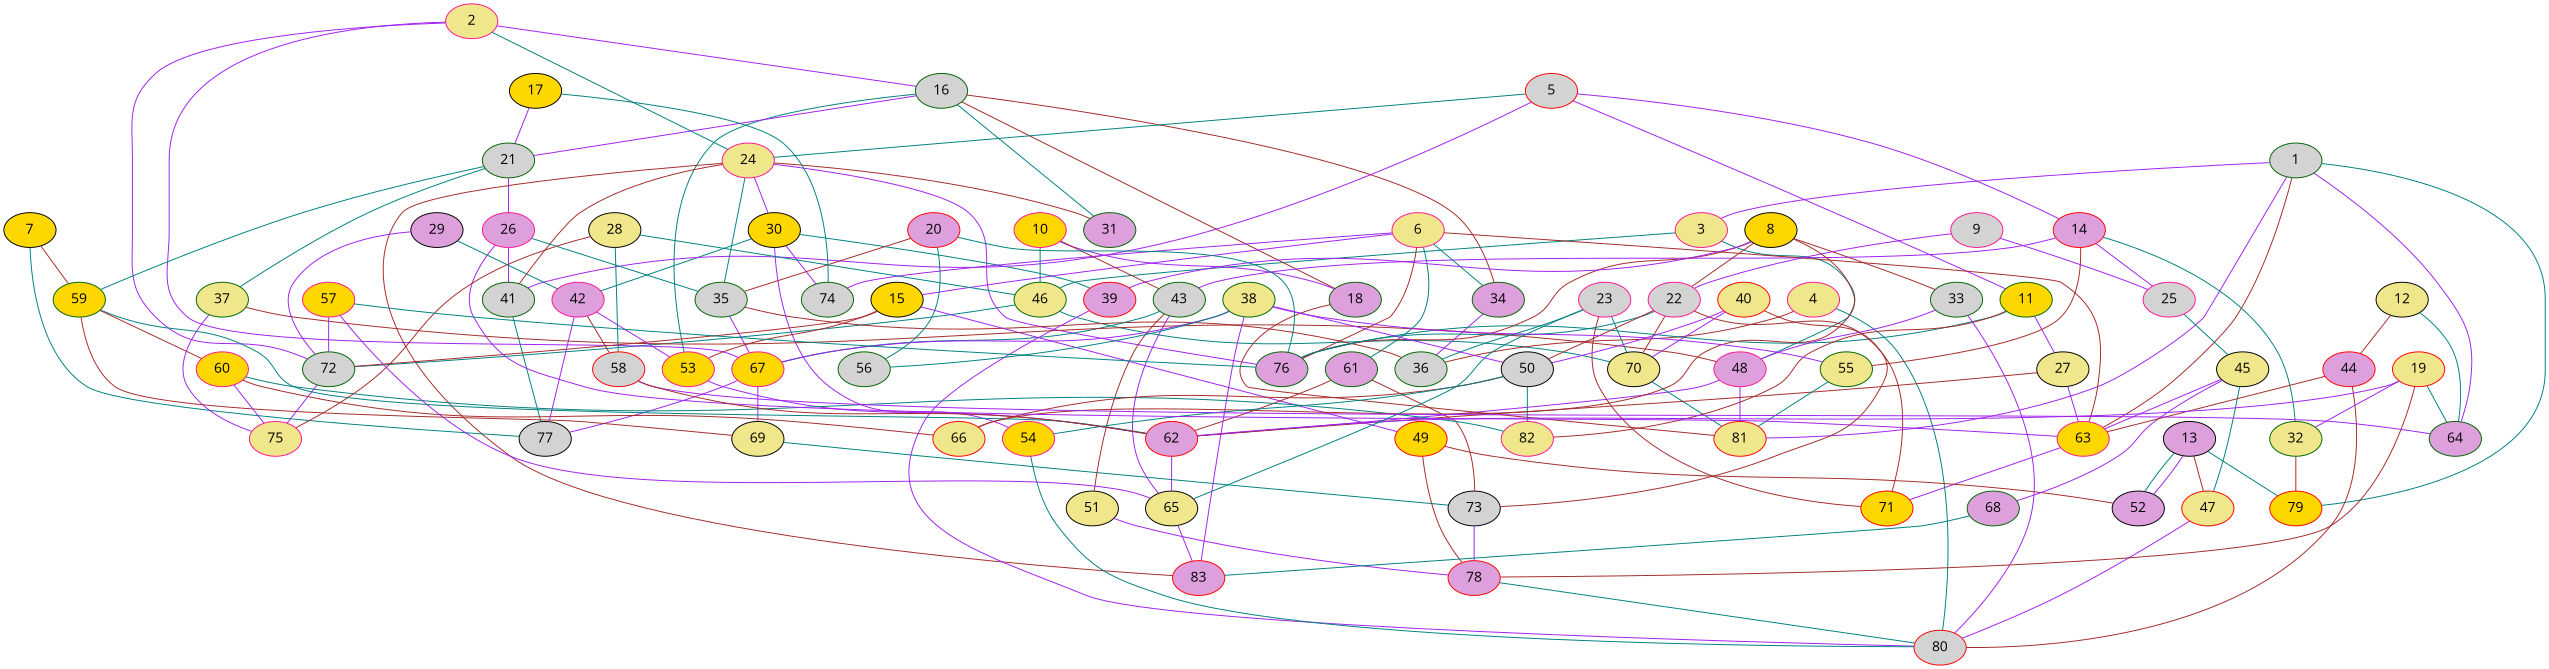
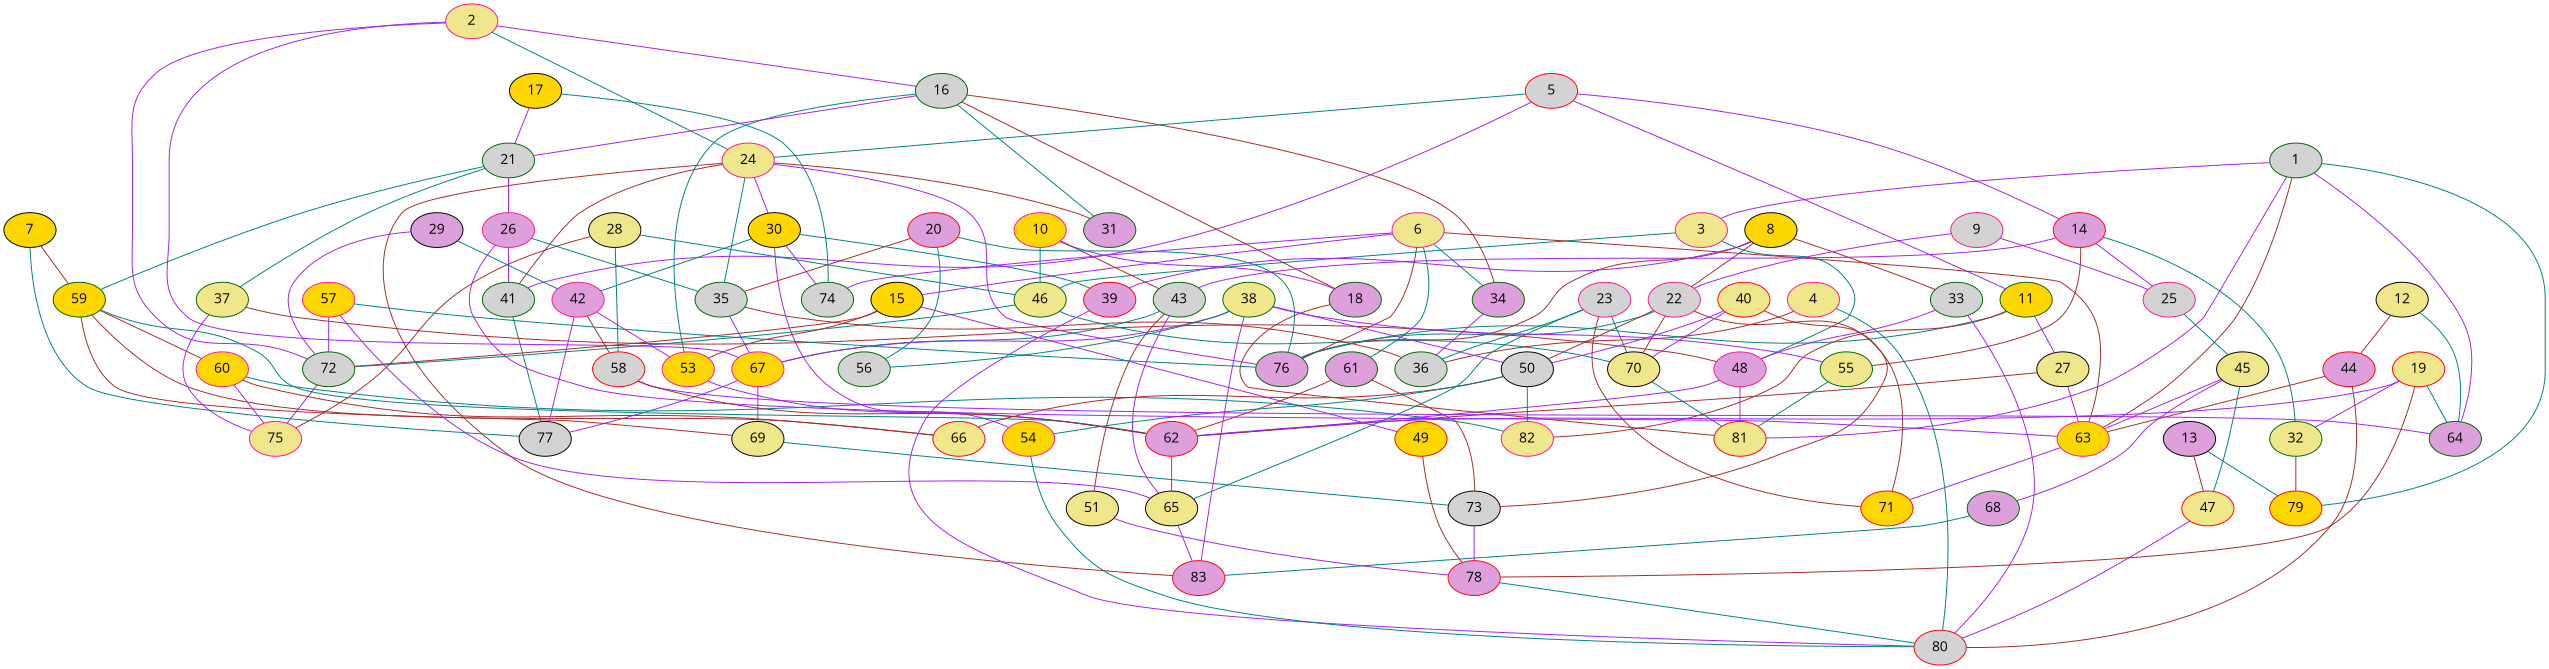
(1678, 381) -> (499, 418)
(2138, 508) -> none
